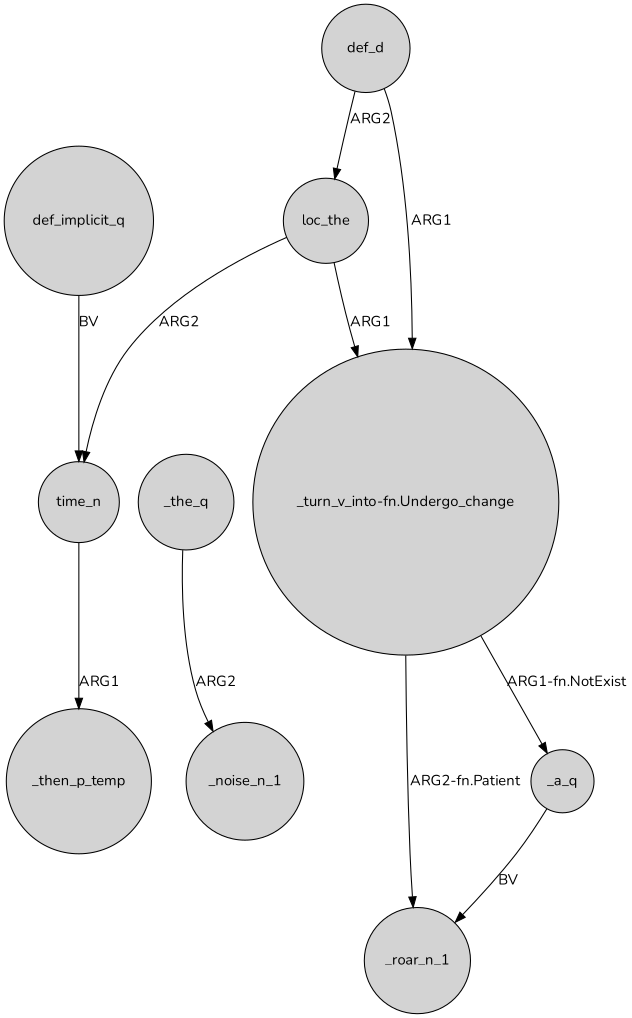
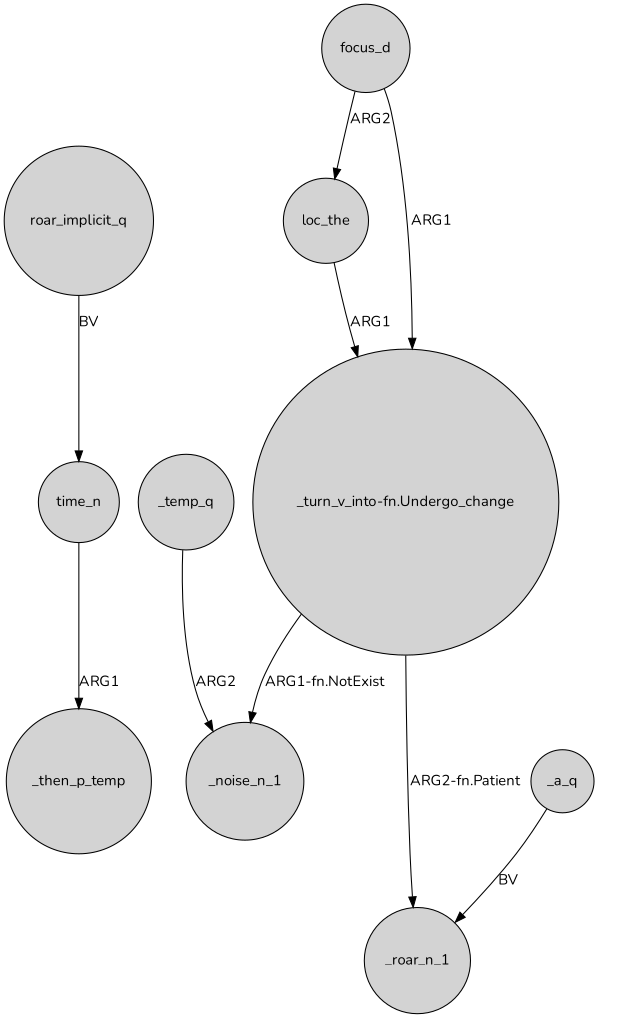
(366, 48) -> (366, 48)
(79, 221) -> (79, 221)
(157, 318) -> none
(186, 502) -> (186, 502)
(511, 690) -> (272, 661)
